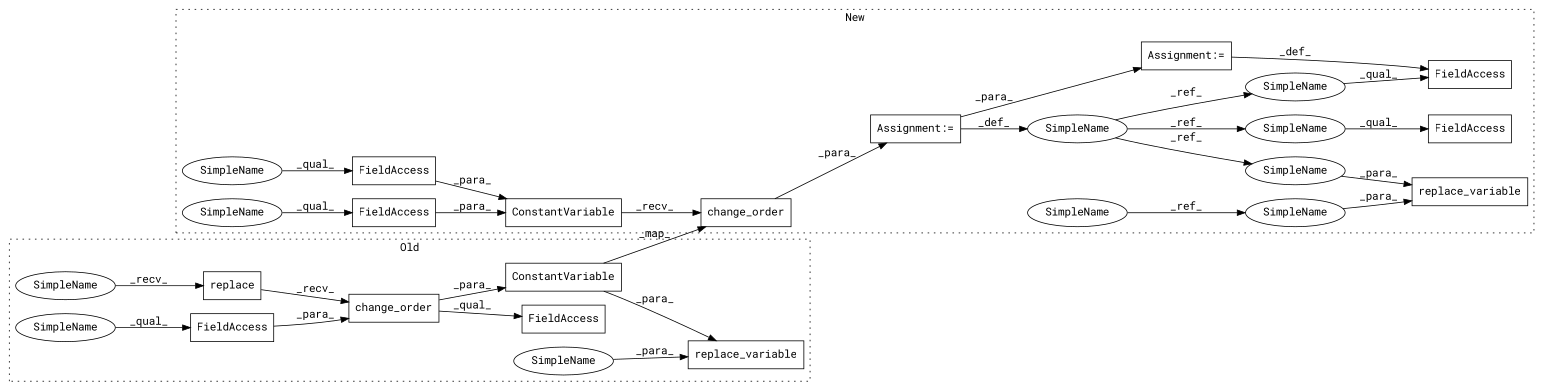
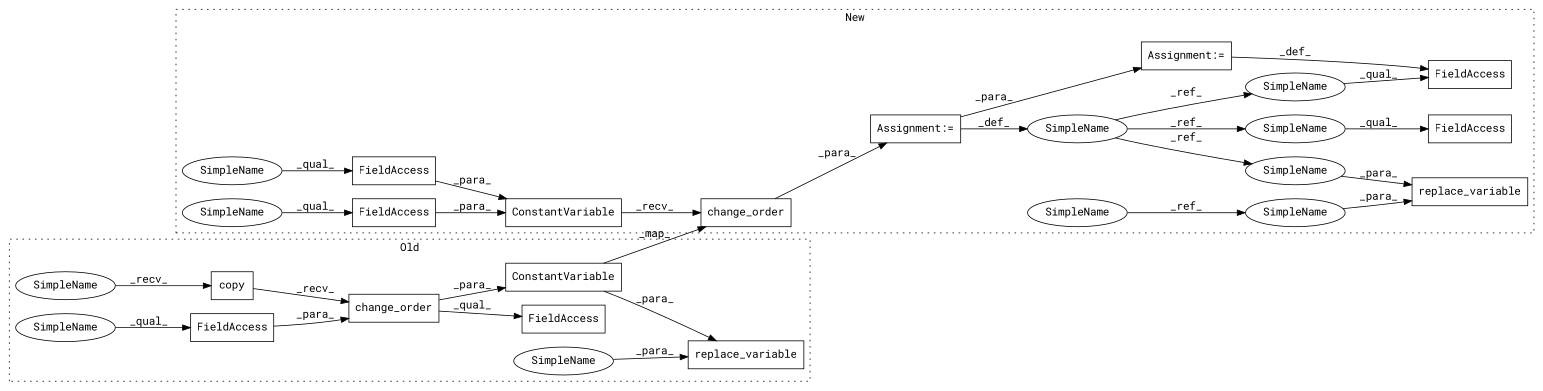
(232, 286) -> (232, 286)
